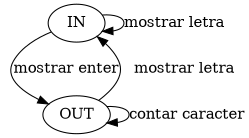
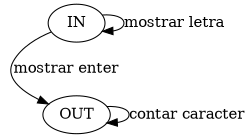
(120, 73) -> none
